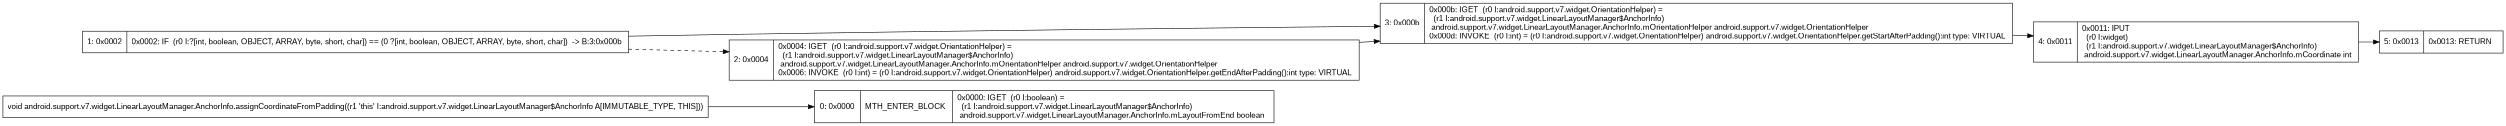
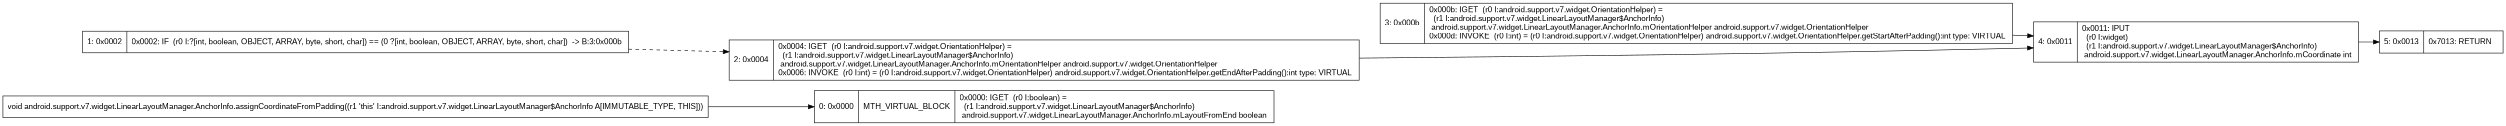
(1001, 31) -> none
(1367, 42) -> (1693, 54)
(2463, 42) -> (2463, 42)
(905, 106) -> (907, 106)
